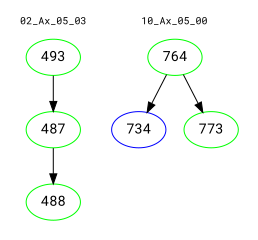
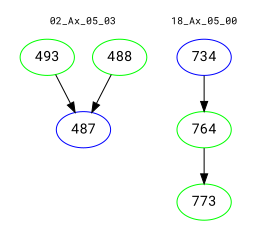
(175, 22) -> (205, 22)
(159, 89) -> (204, 89)
(53, 130) -> (83, 130)
(53, 161) -> (104, 89)
